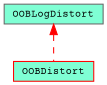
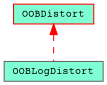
(54, 48) -> (54, 48)
